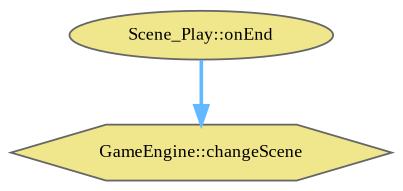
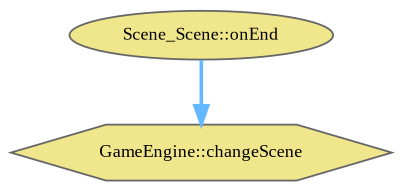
(201, 35) -> (201, 35)
